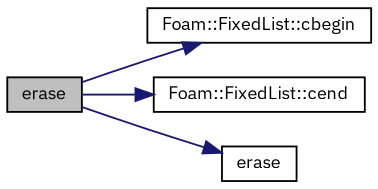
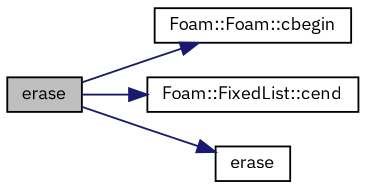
(259, 25) -> (253, 25)
